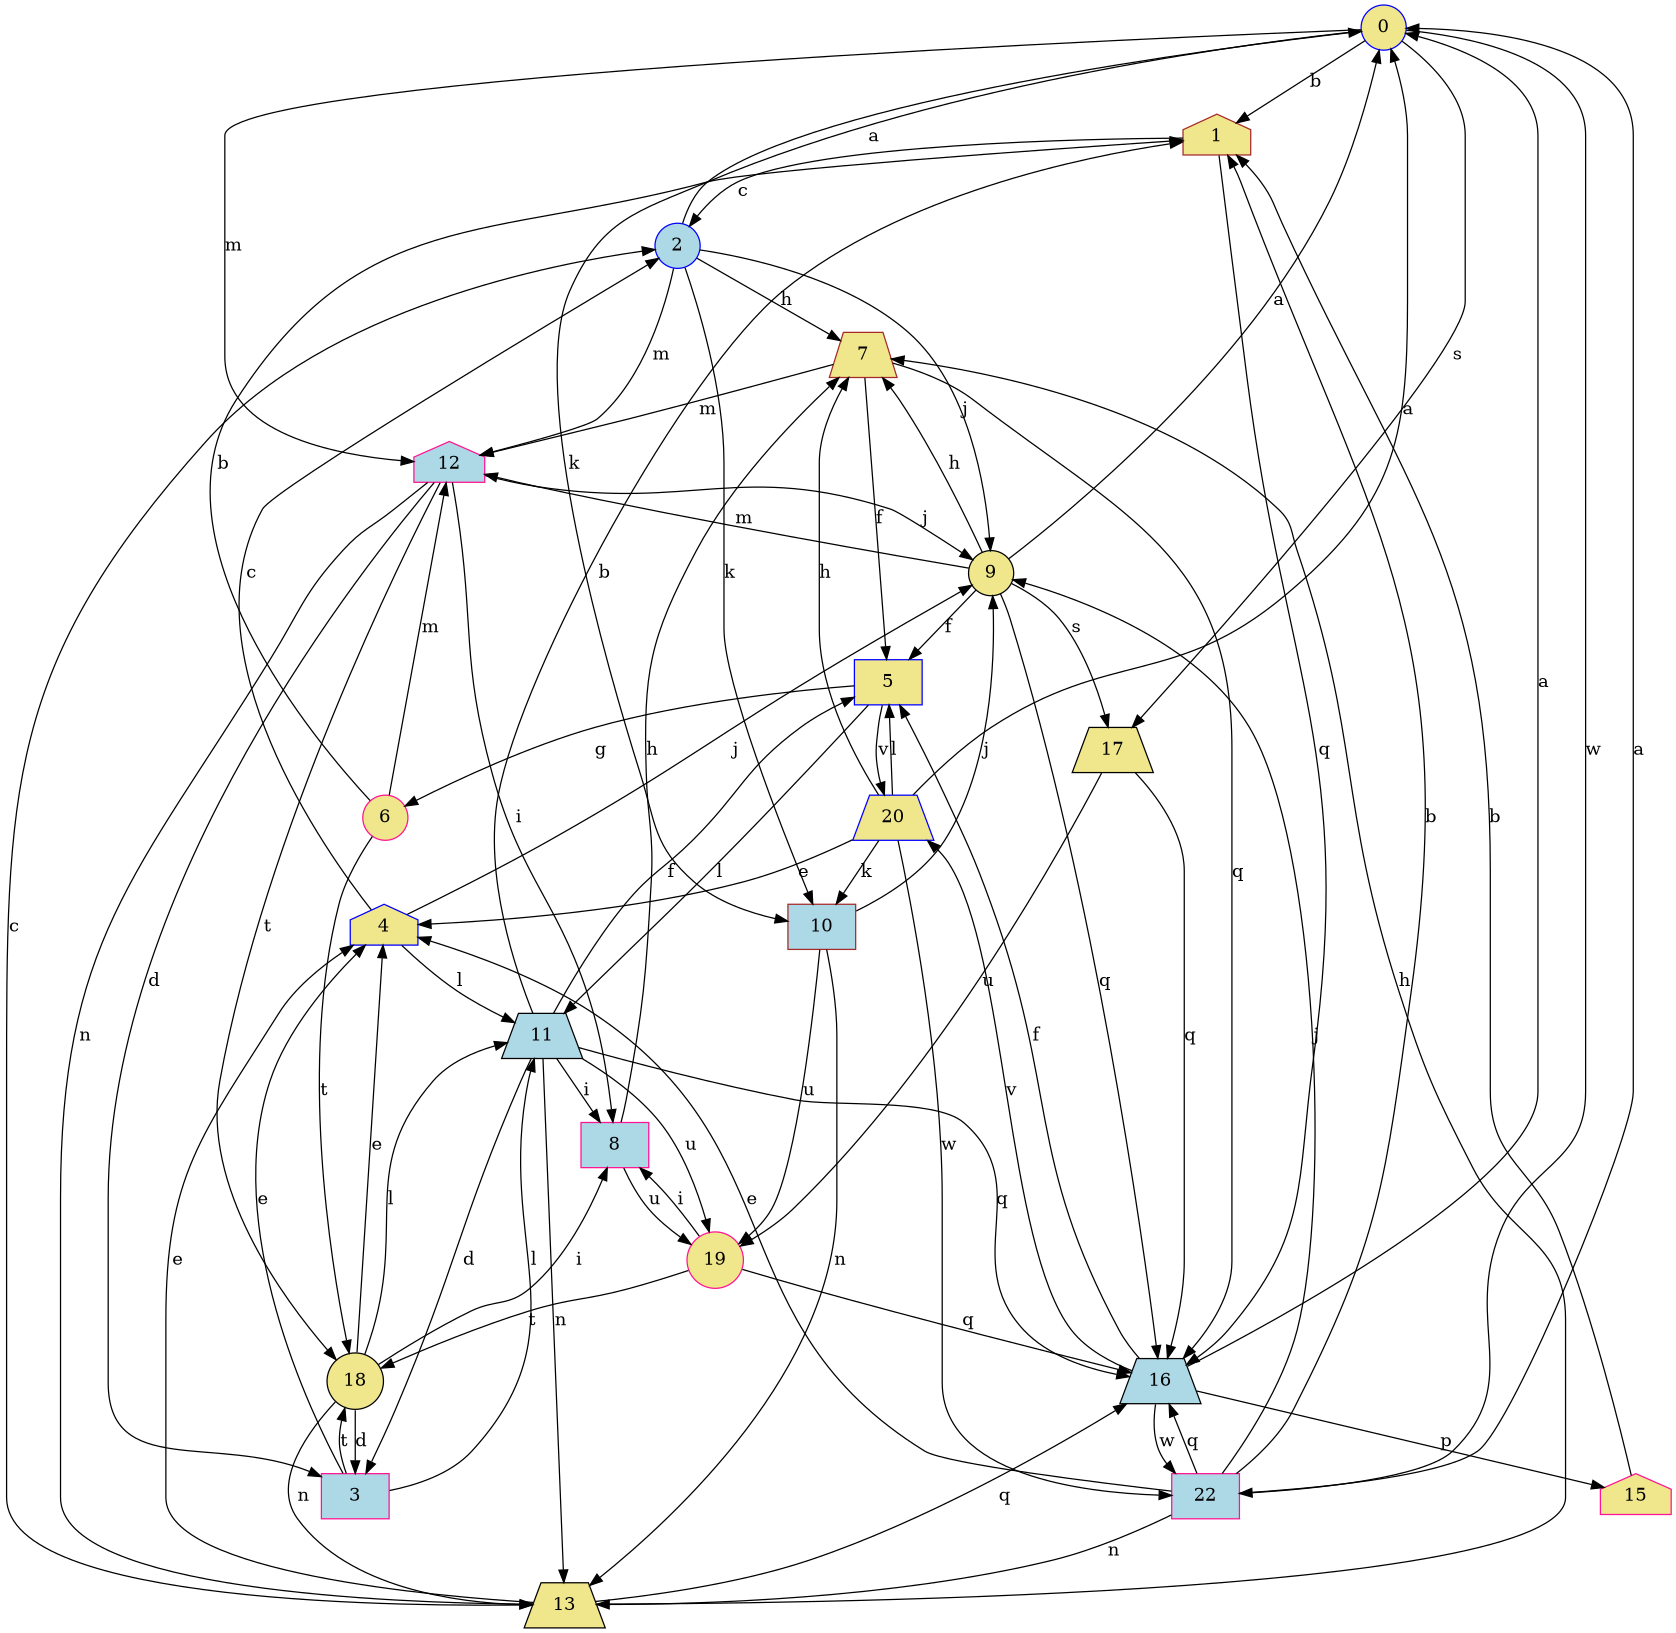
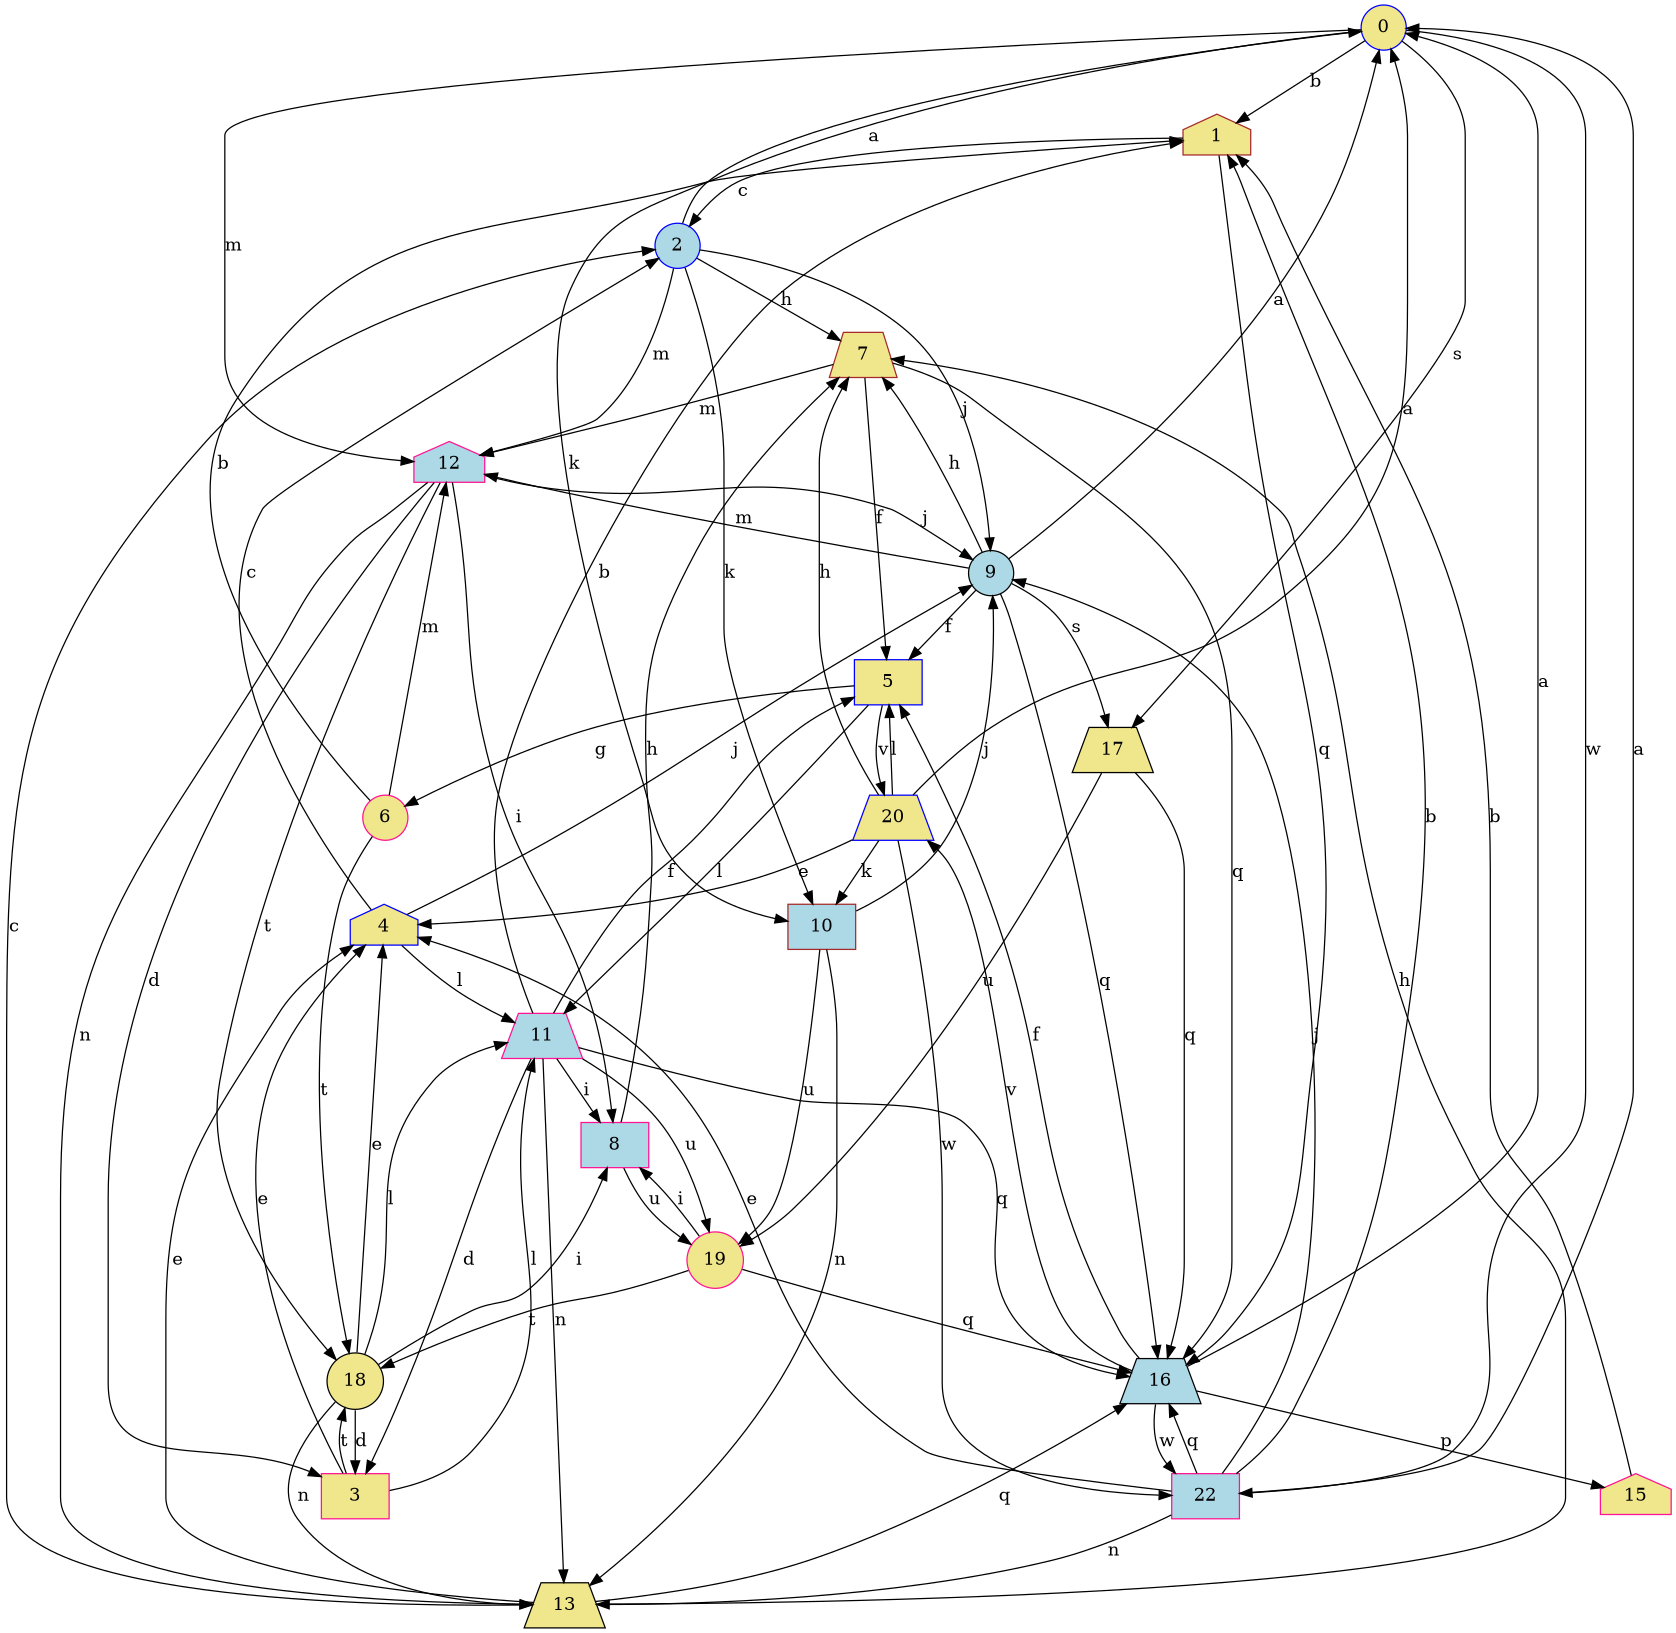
(991, 573) -> (991, 573)
(542, 1036) -> (542, 1036)
(355, 1496) -> (355, 1496)
